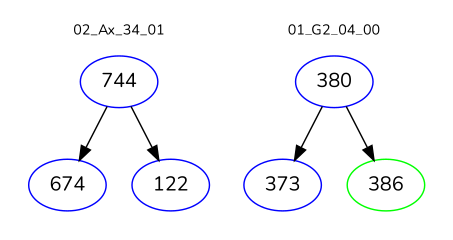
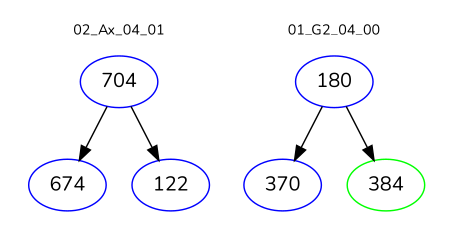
(119, 31) -> (119, 31)
(119, 82) -> (119, 82)
(334, 82) -> (334, 82)
(283, 185) -> (283, 185)
(386, 185) -> (386, 185)
